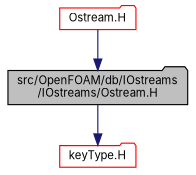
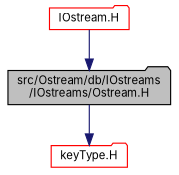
(98, 19) -> (89, 19)
(98, 88) -> (89, 88)
